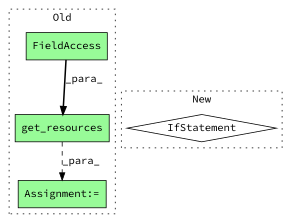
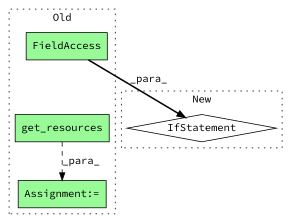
(65, 83) -> (131, 85)
